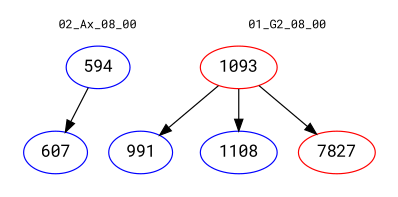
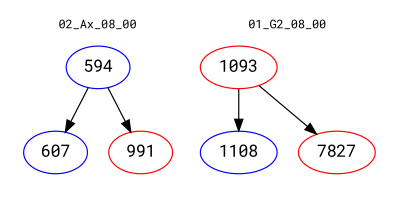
(199, 102) -> (117, 105)
(141, 152) -> (141, 152)
